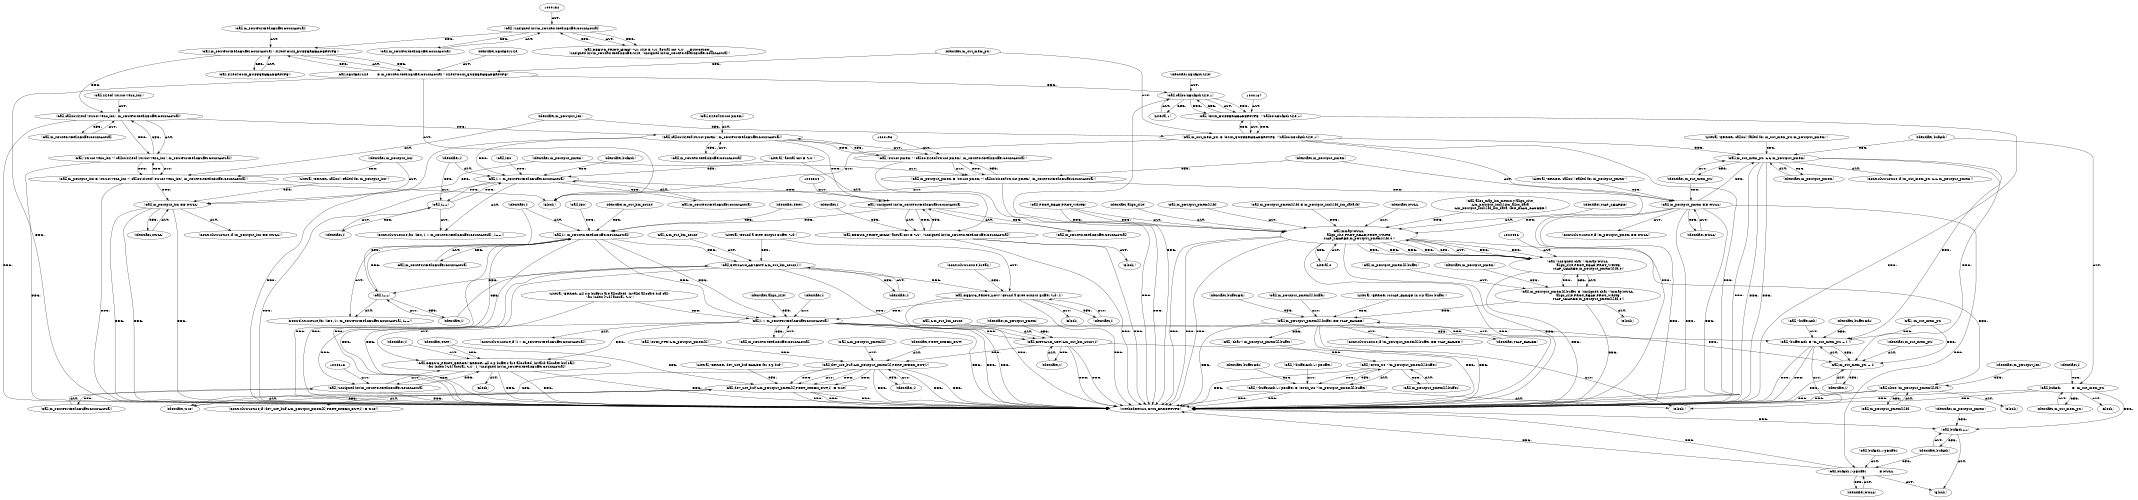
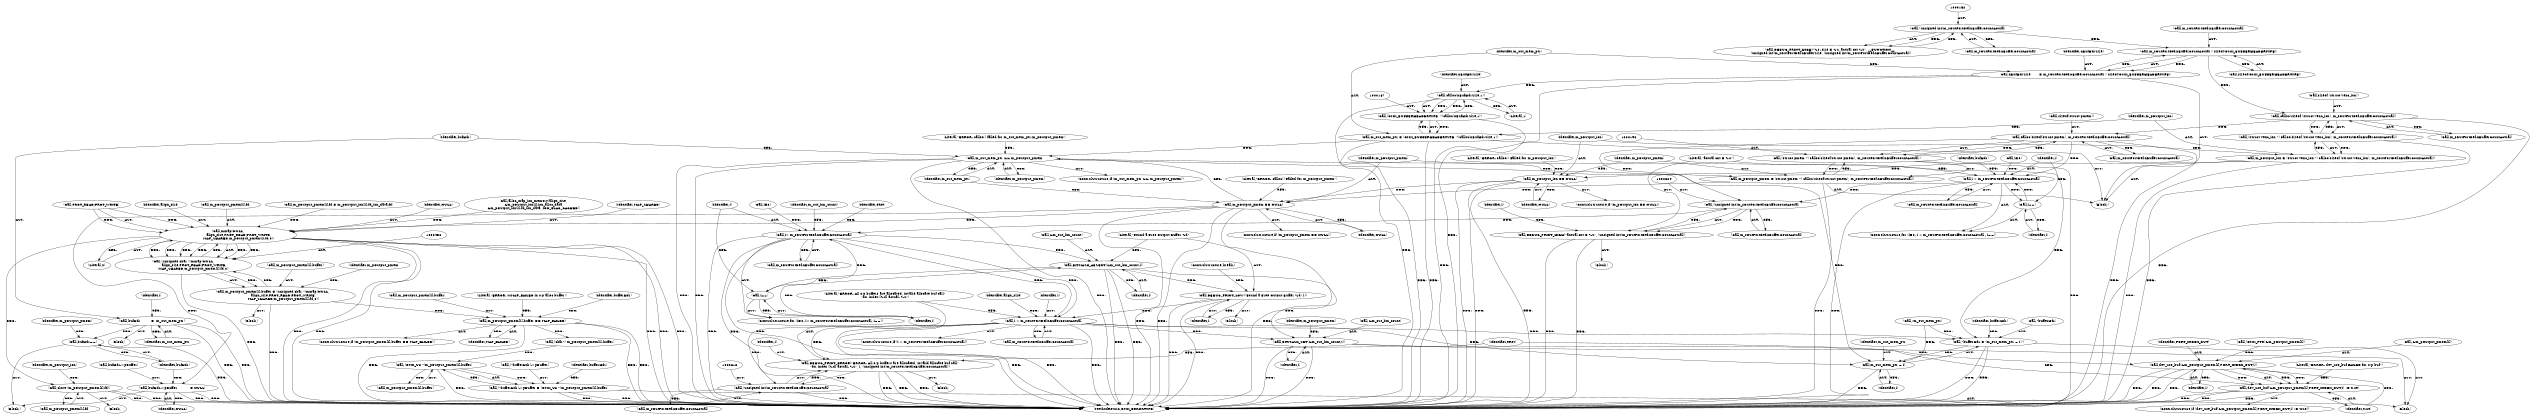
none -> (1398, 188)
(545, 378) -> (2329, 377)
(1563, 415) -> (577, 404)
